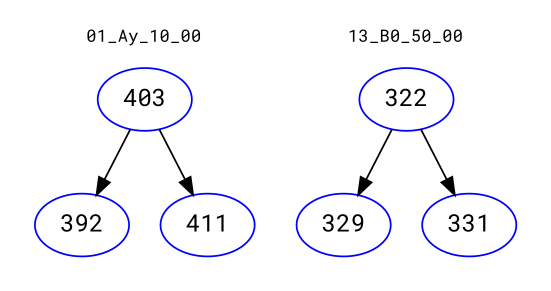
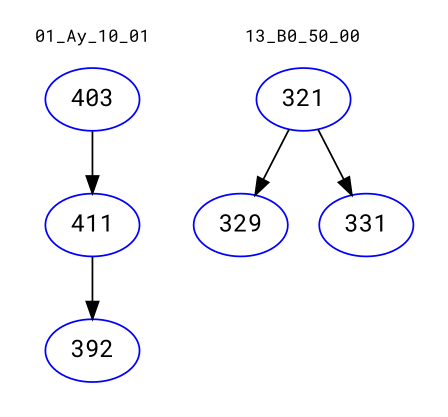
(145, 38) -> (93, 38)
(406, 99) -> (304, 99)
(117, 154) -> (92, 279)
